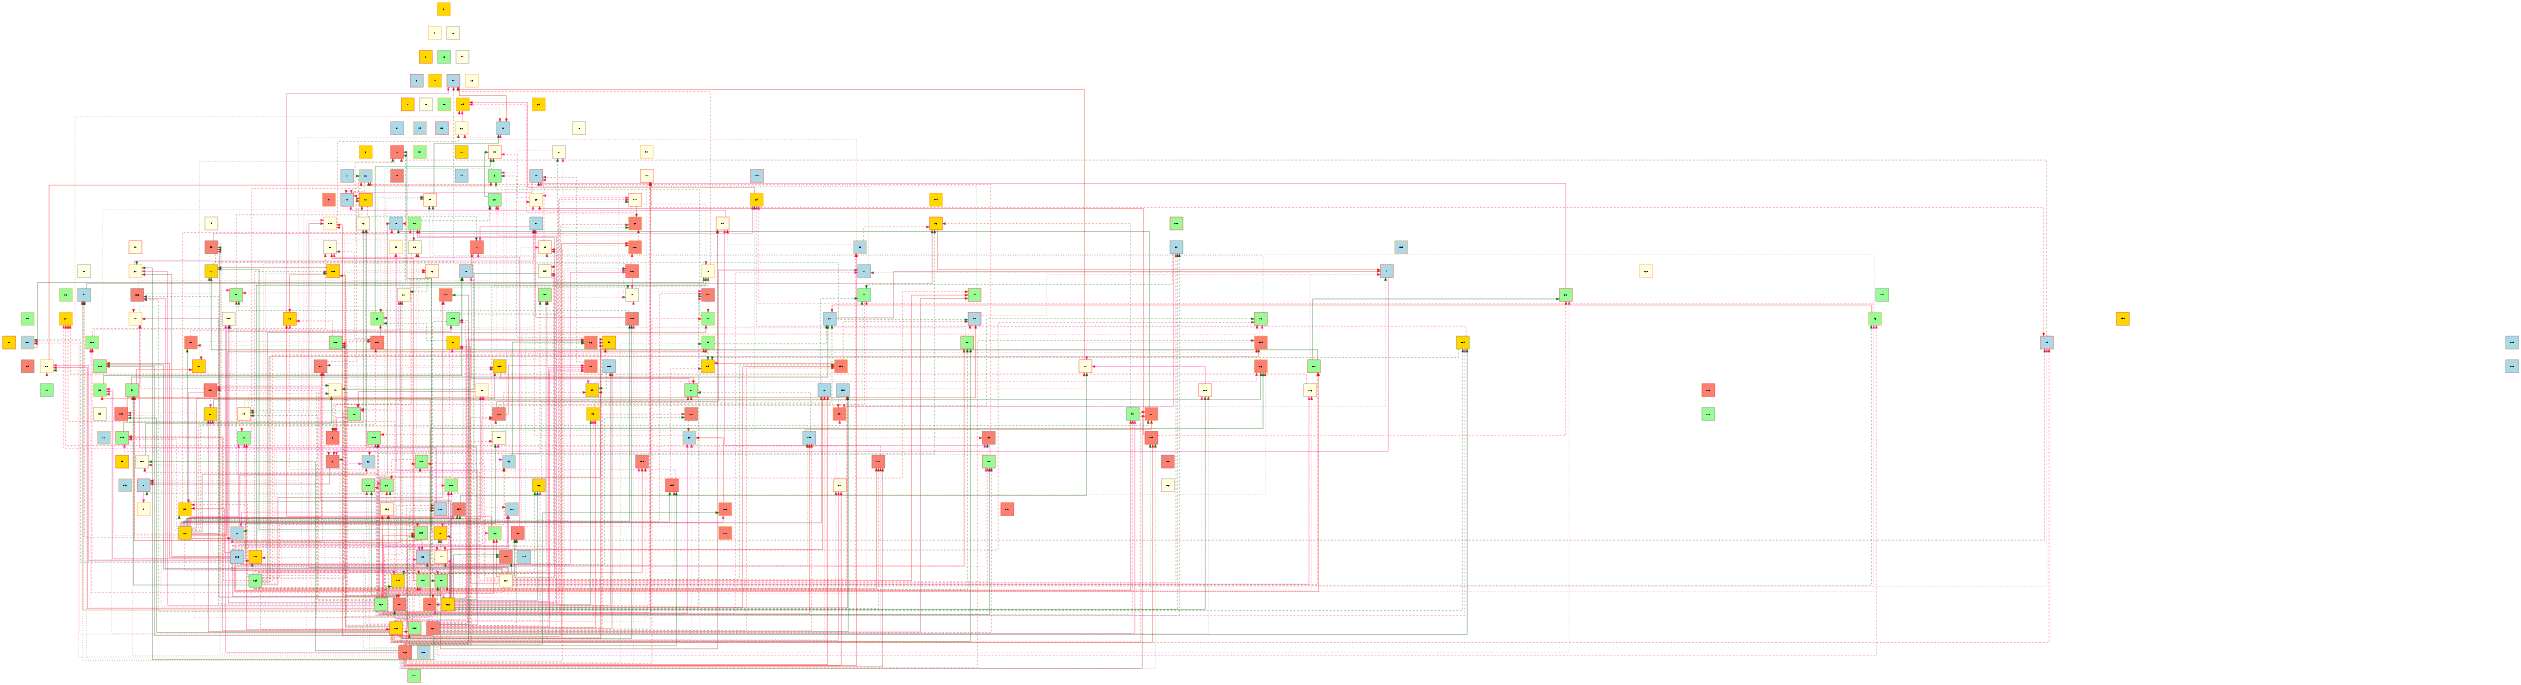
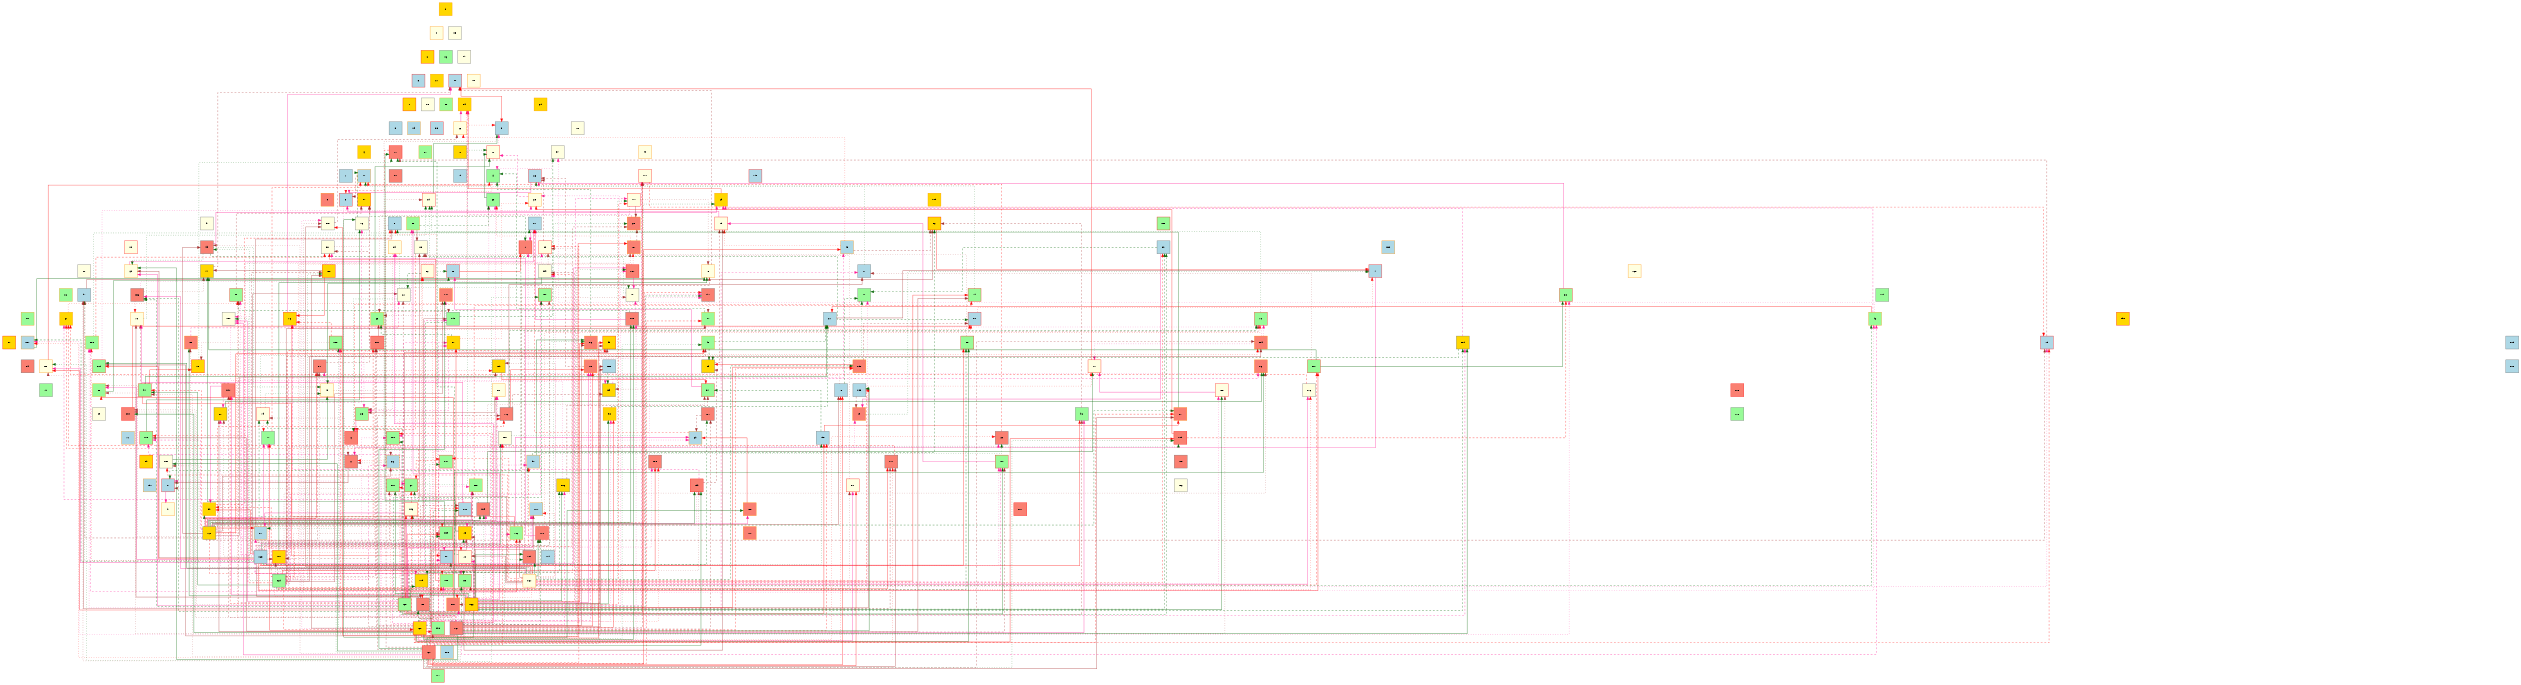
(330, 223) -> (328, 223)
(555, 240) -> (419, 407)
(710, 549) -> none
